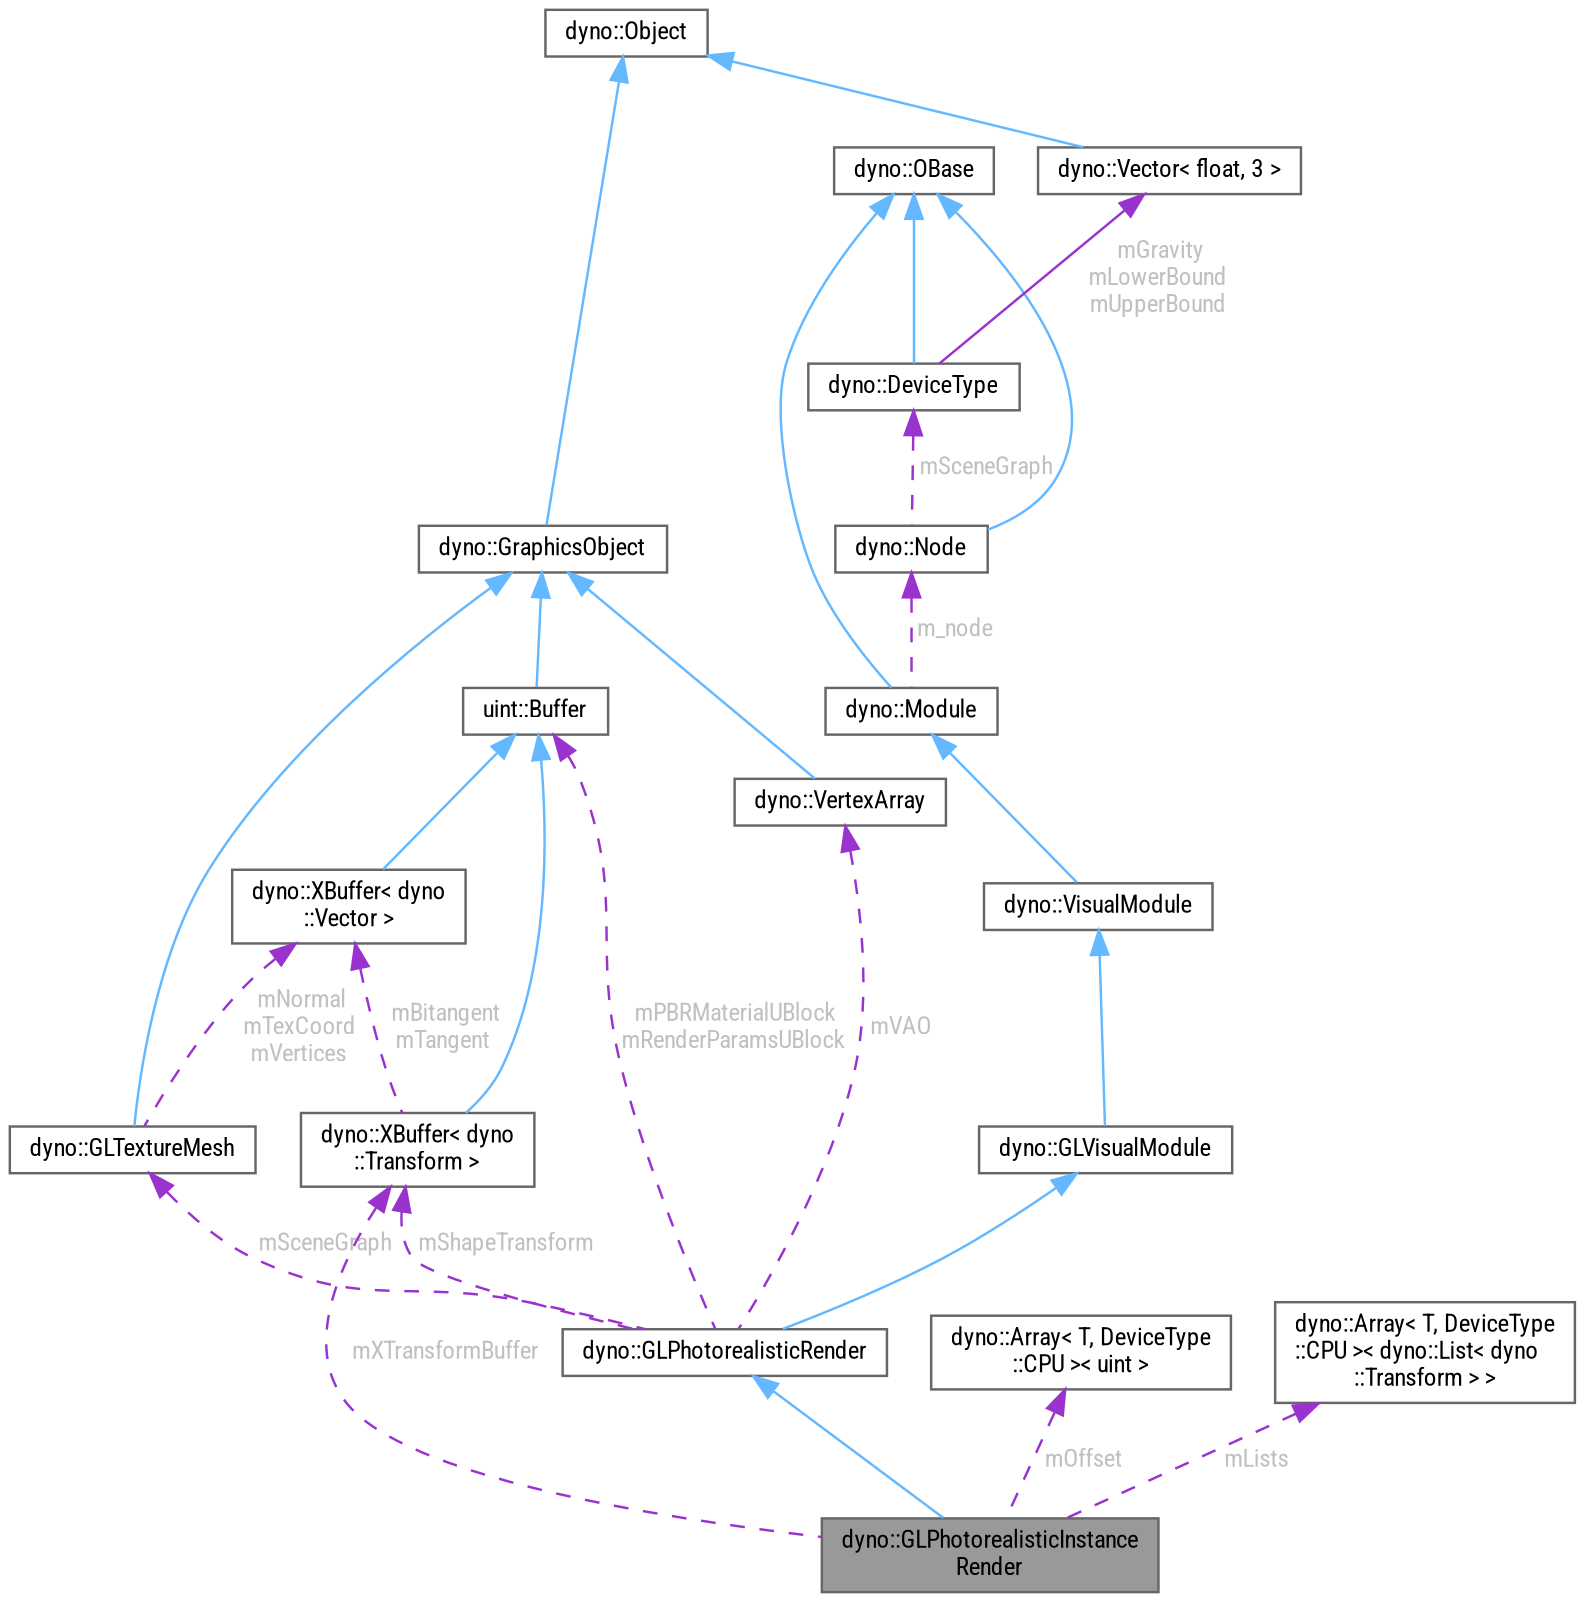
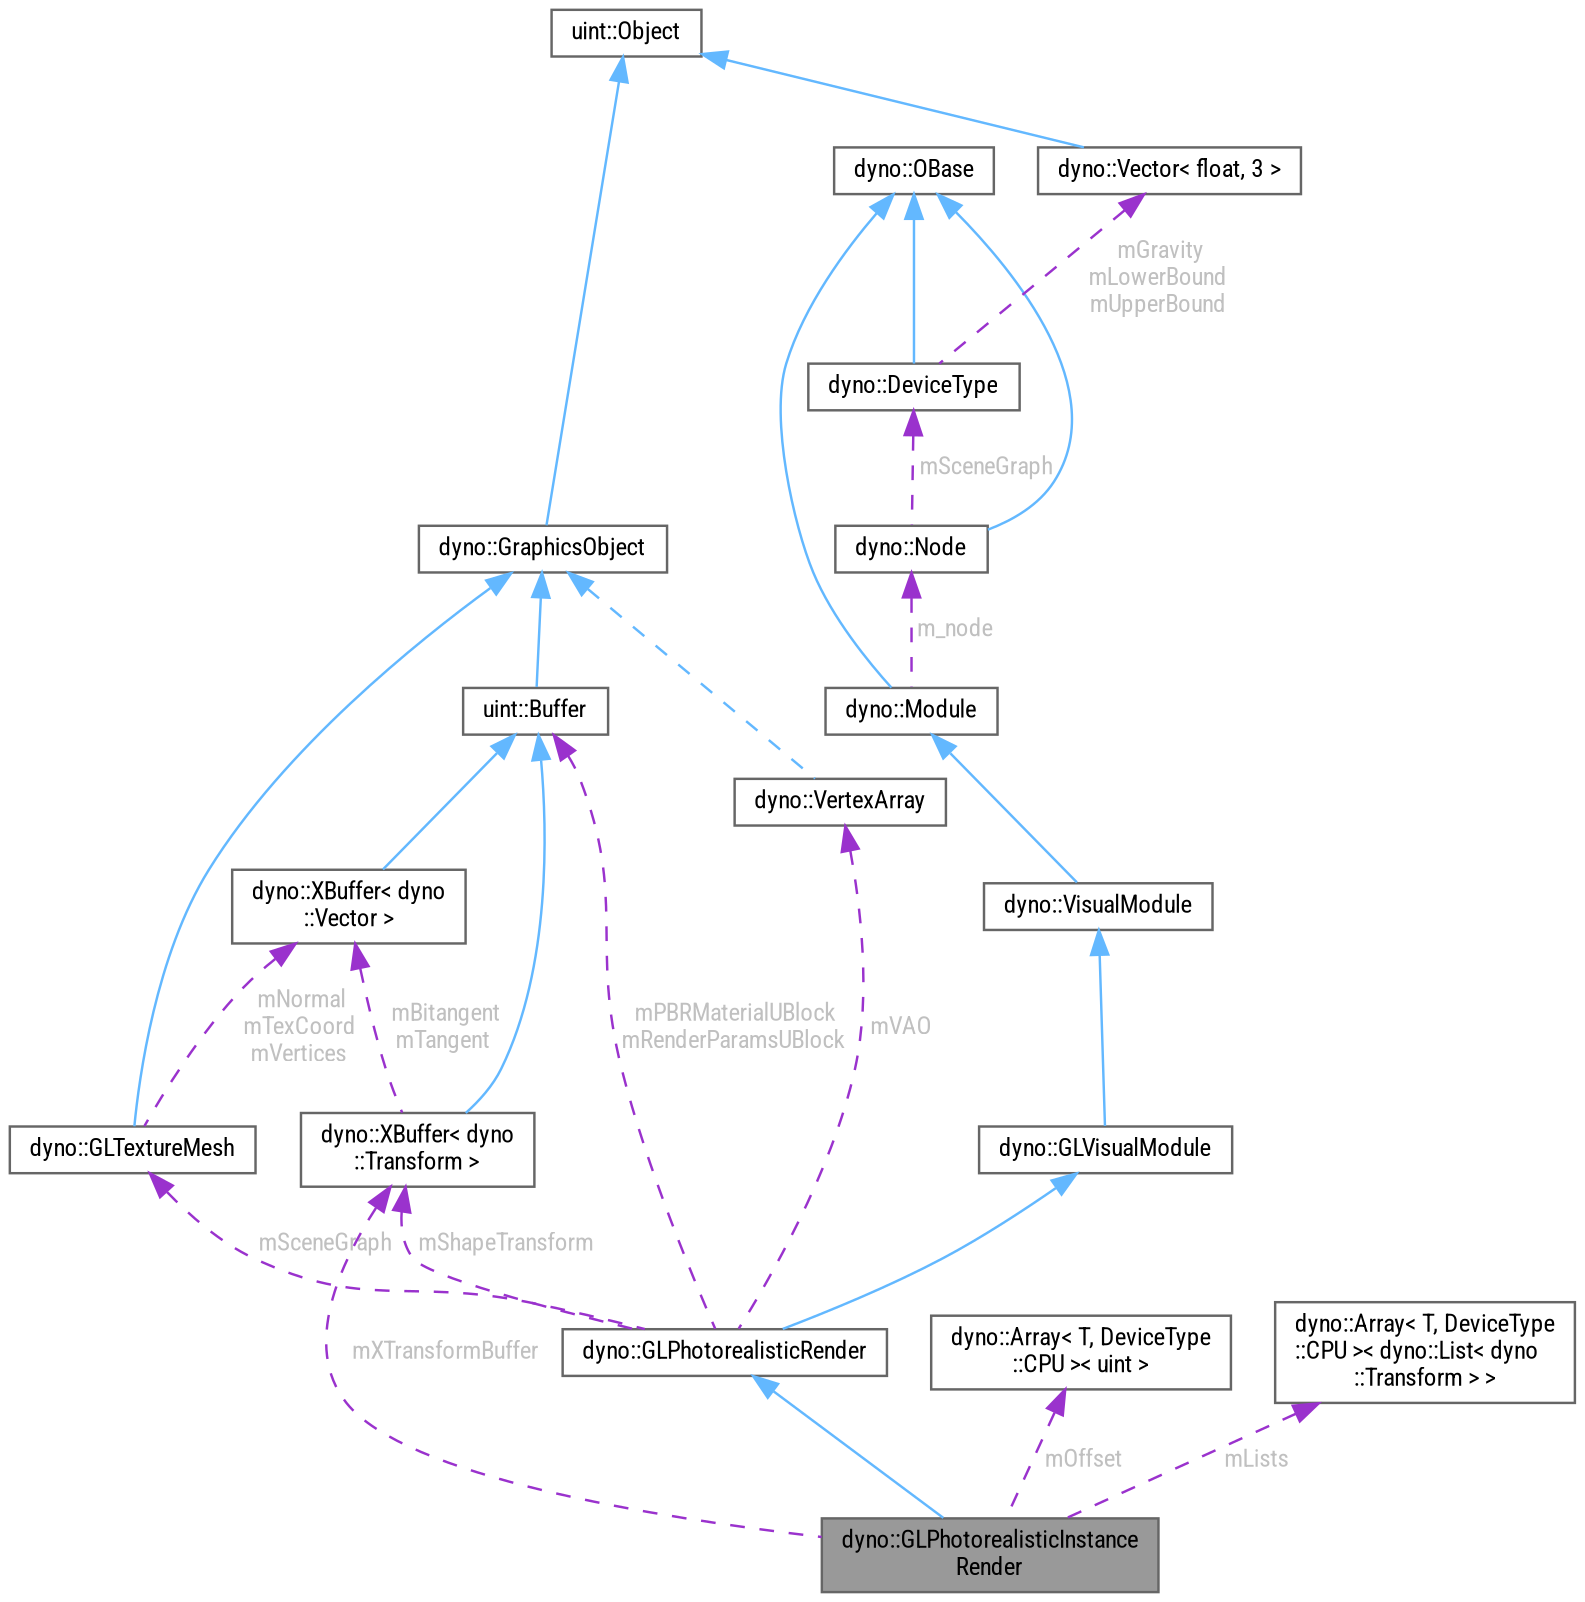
(627, 33) -> (627, 33)
(1037, 283) -> (1037, 283)
(701, 684) -> (701, 684)
